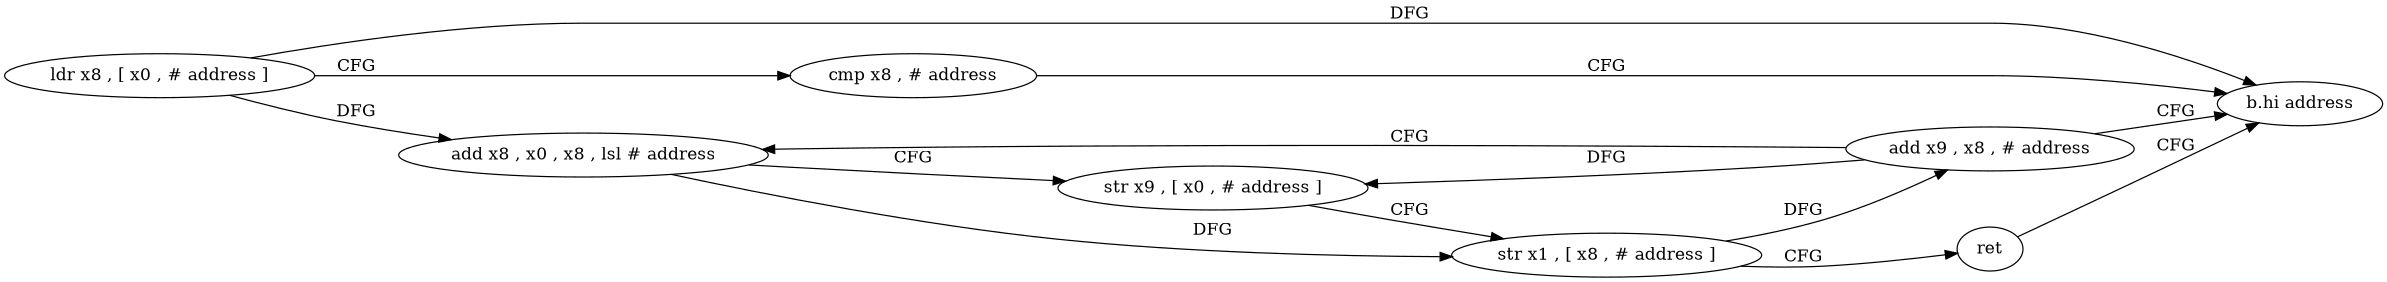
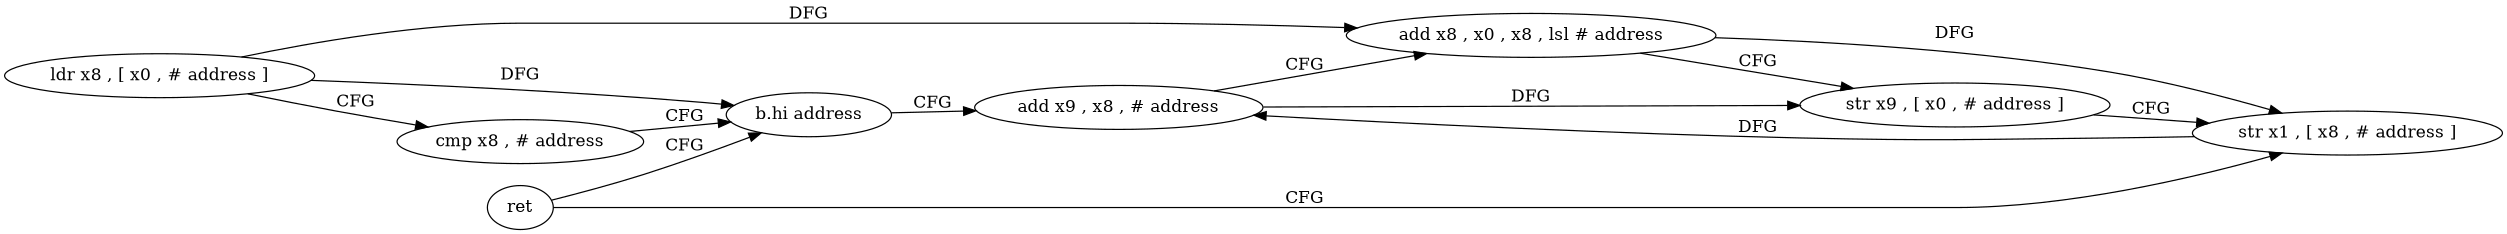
(2155, 125) -> (927, 112)
(1843, 265) -> (1414, 208)
